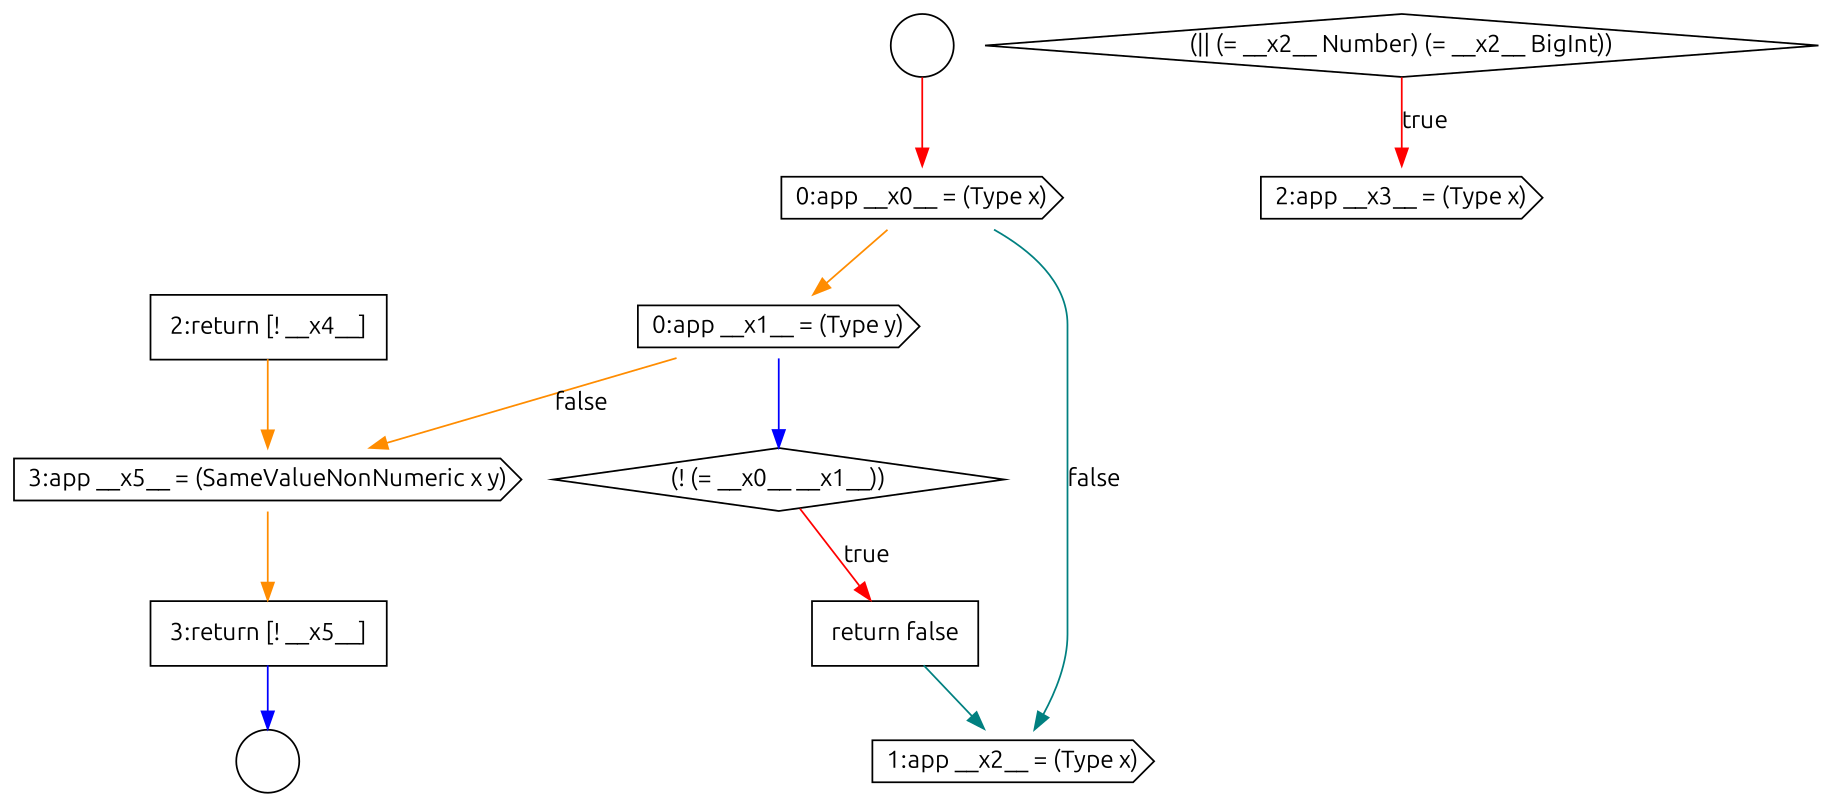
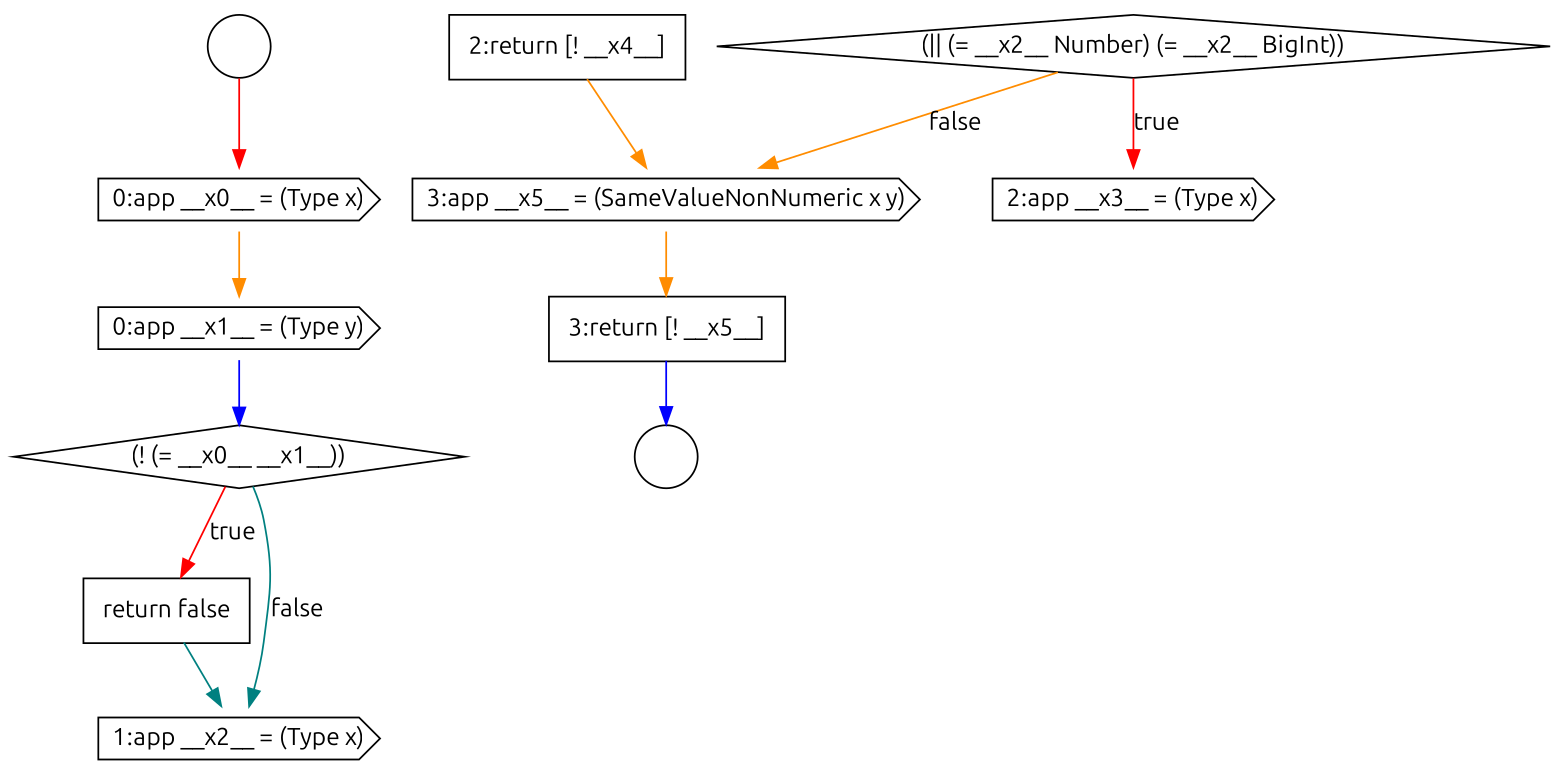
(532, 400) -> (917, 117)
(1068, 459) -> (270, 587)
